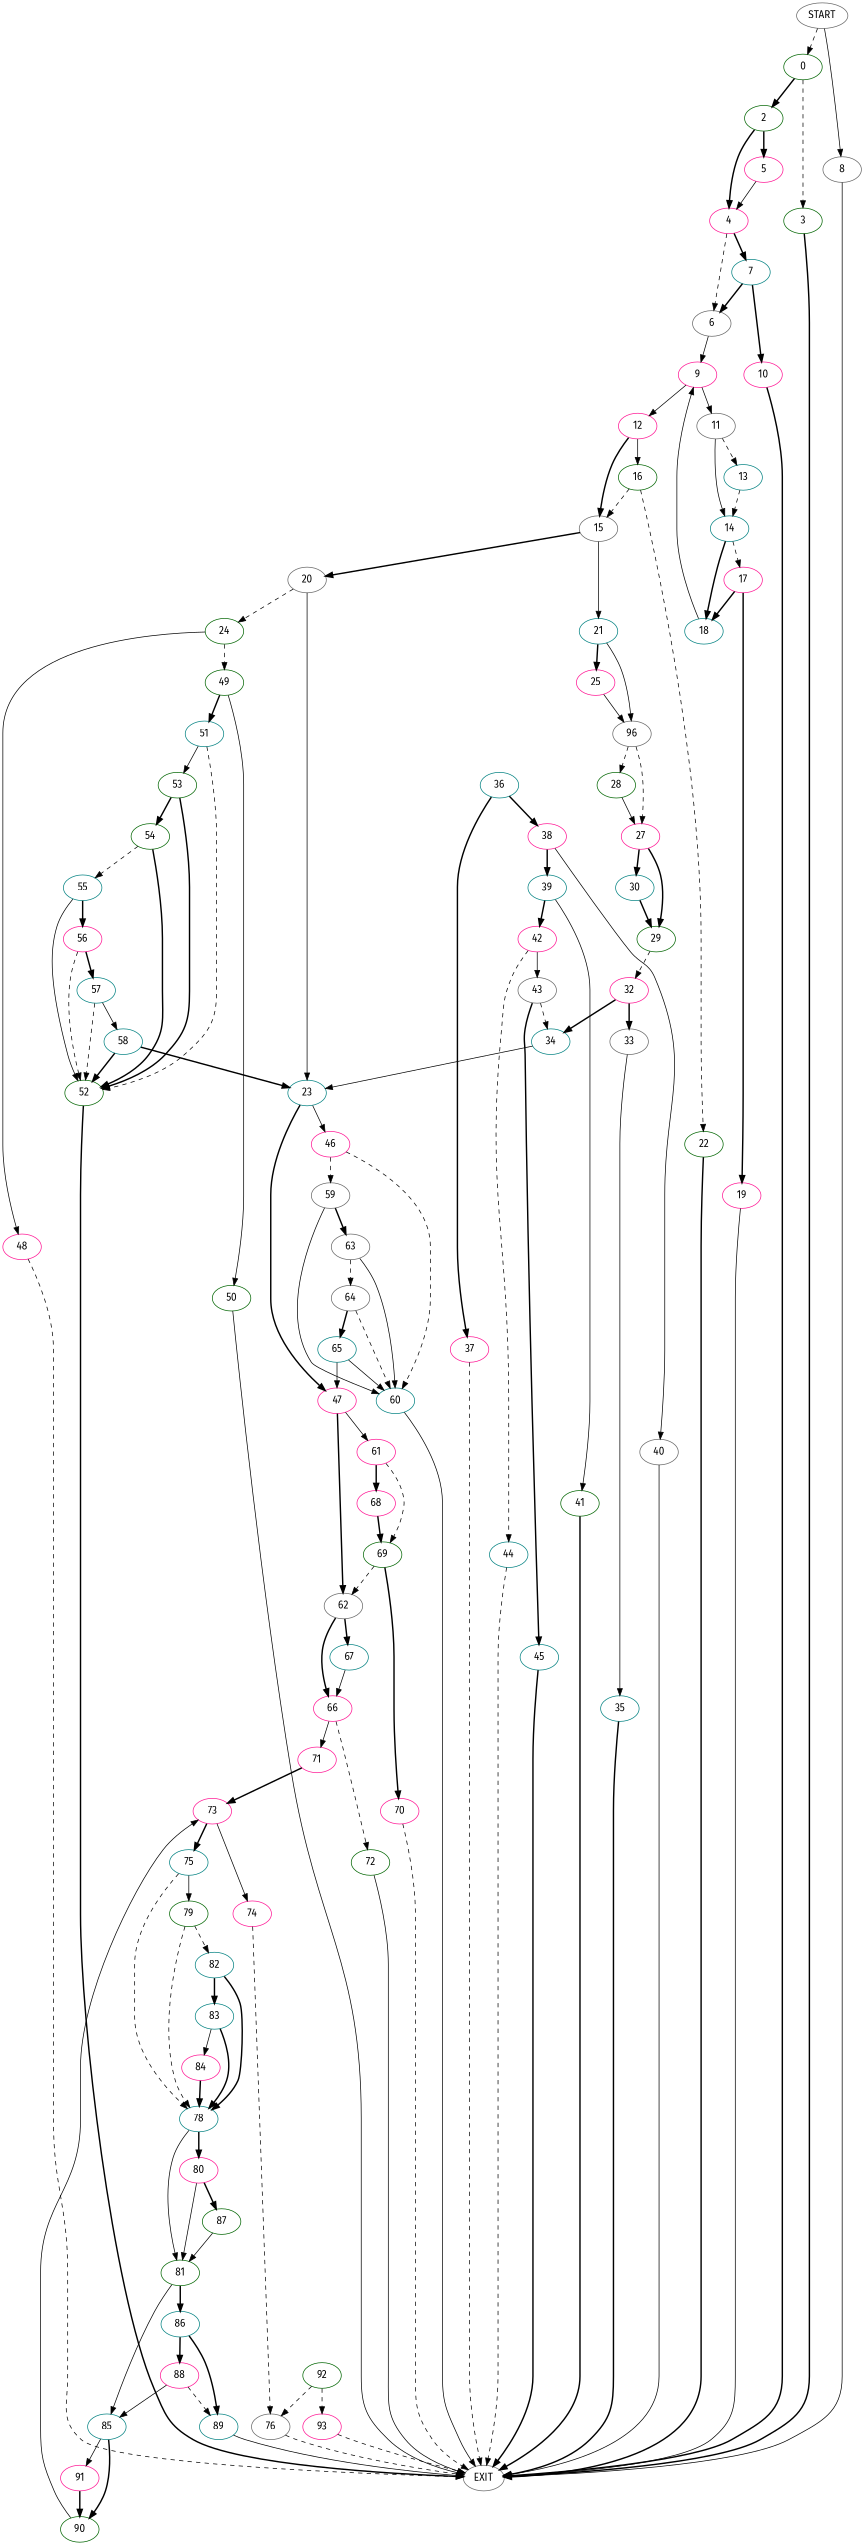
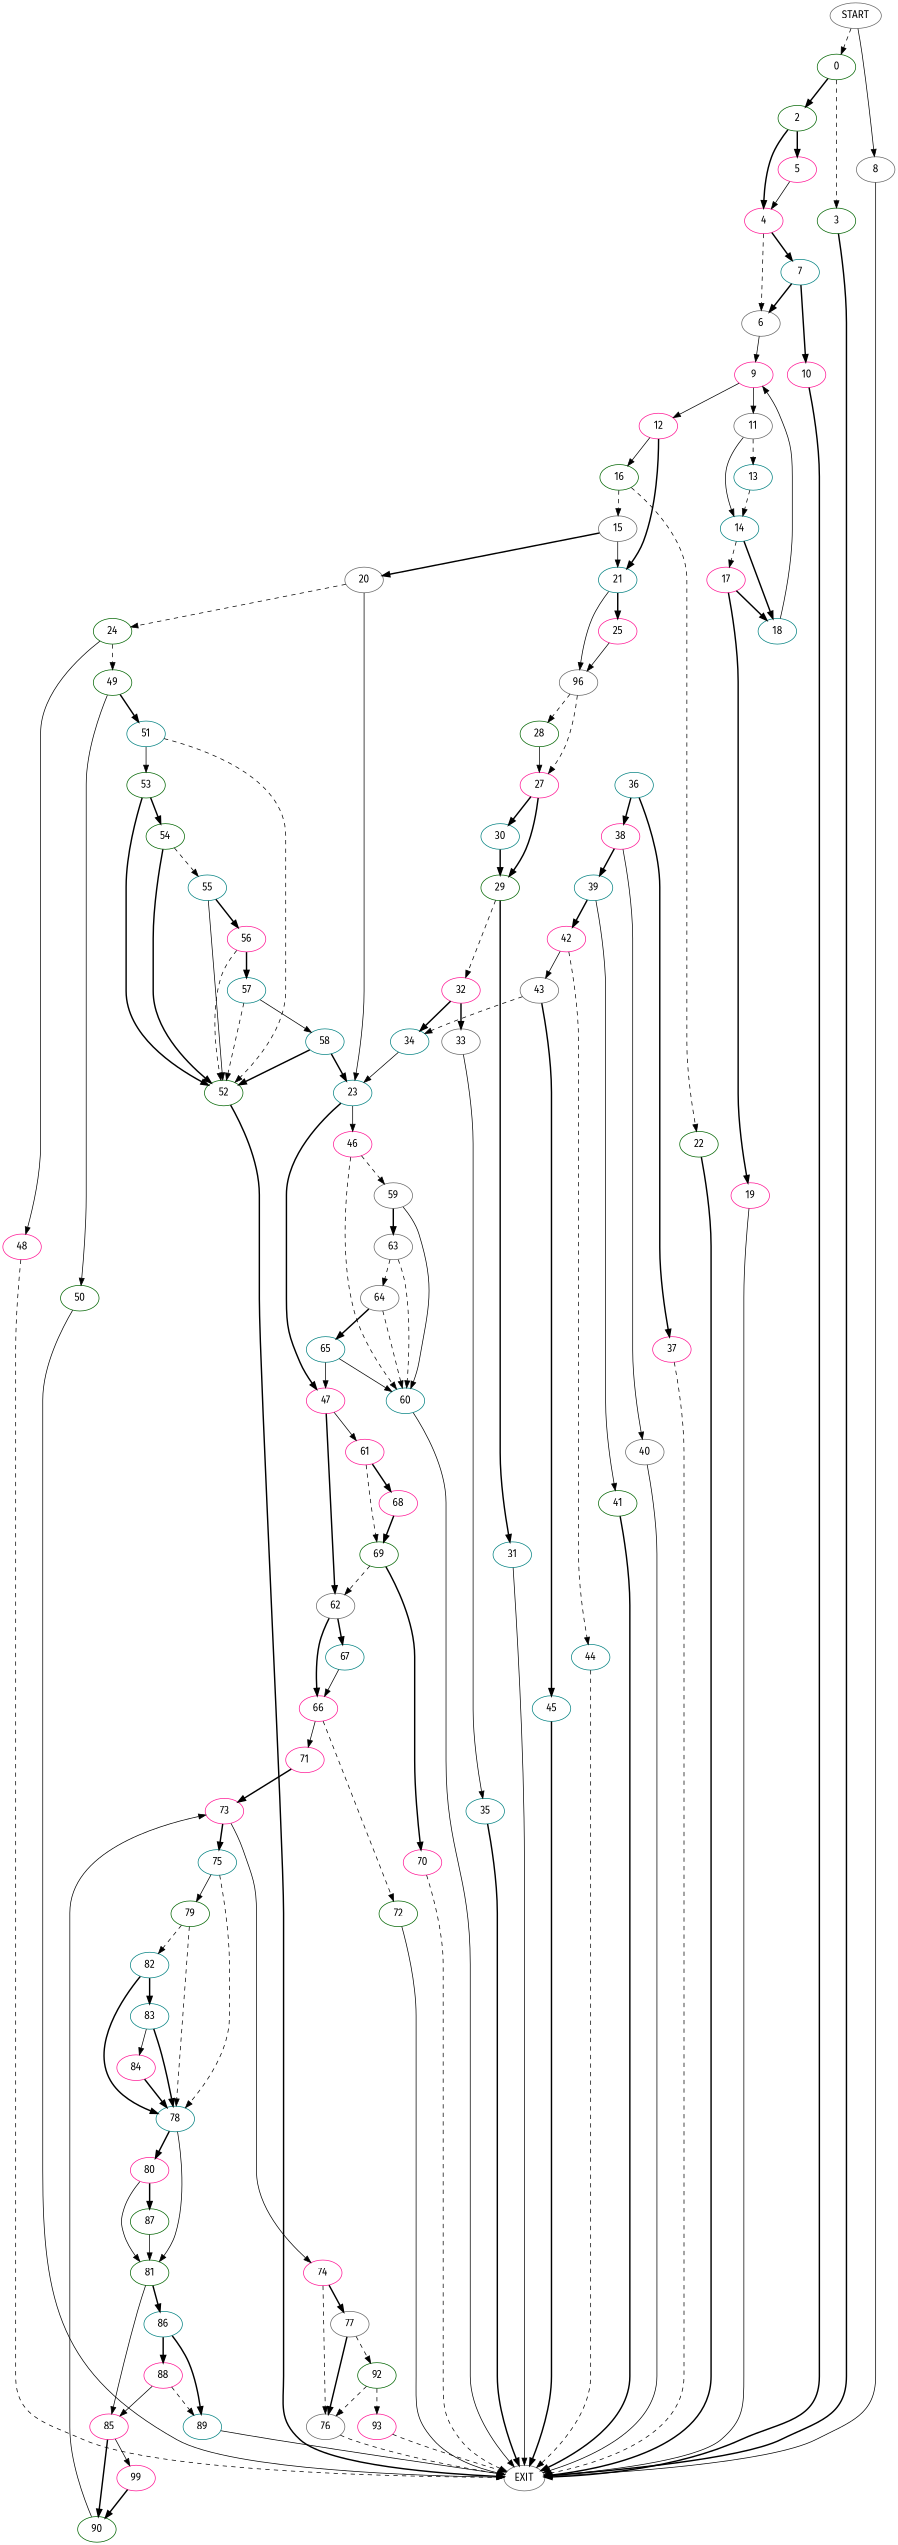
(610, 471) -> (654, 500)
(386, 1317) -> (409, 1320)
none -> (512, 1555)
none -> (350, 2324)
(107, 2427) -> (109, 2427)
(80, 2478) -> (136, 2478)
